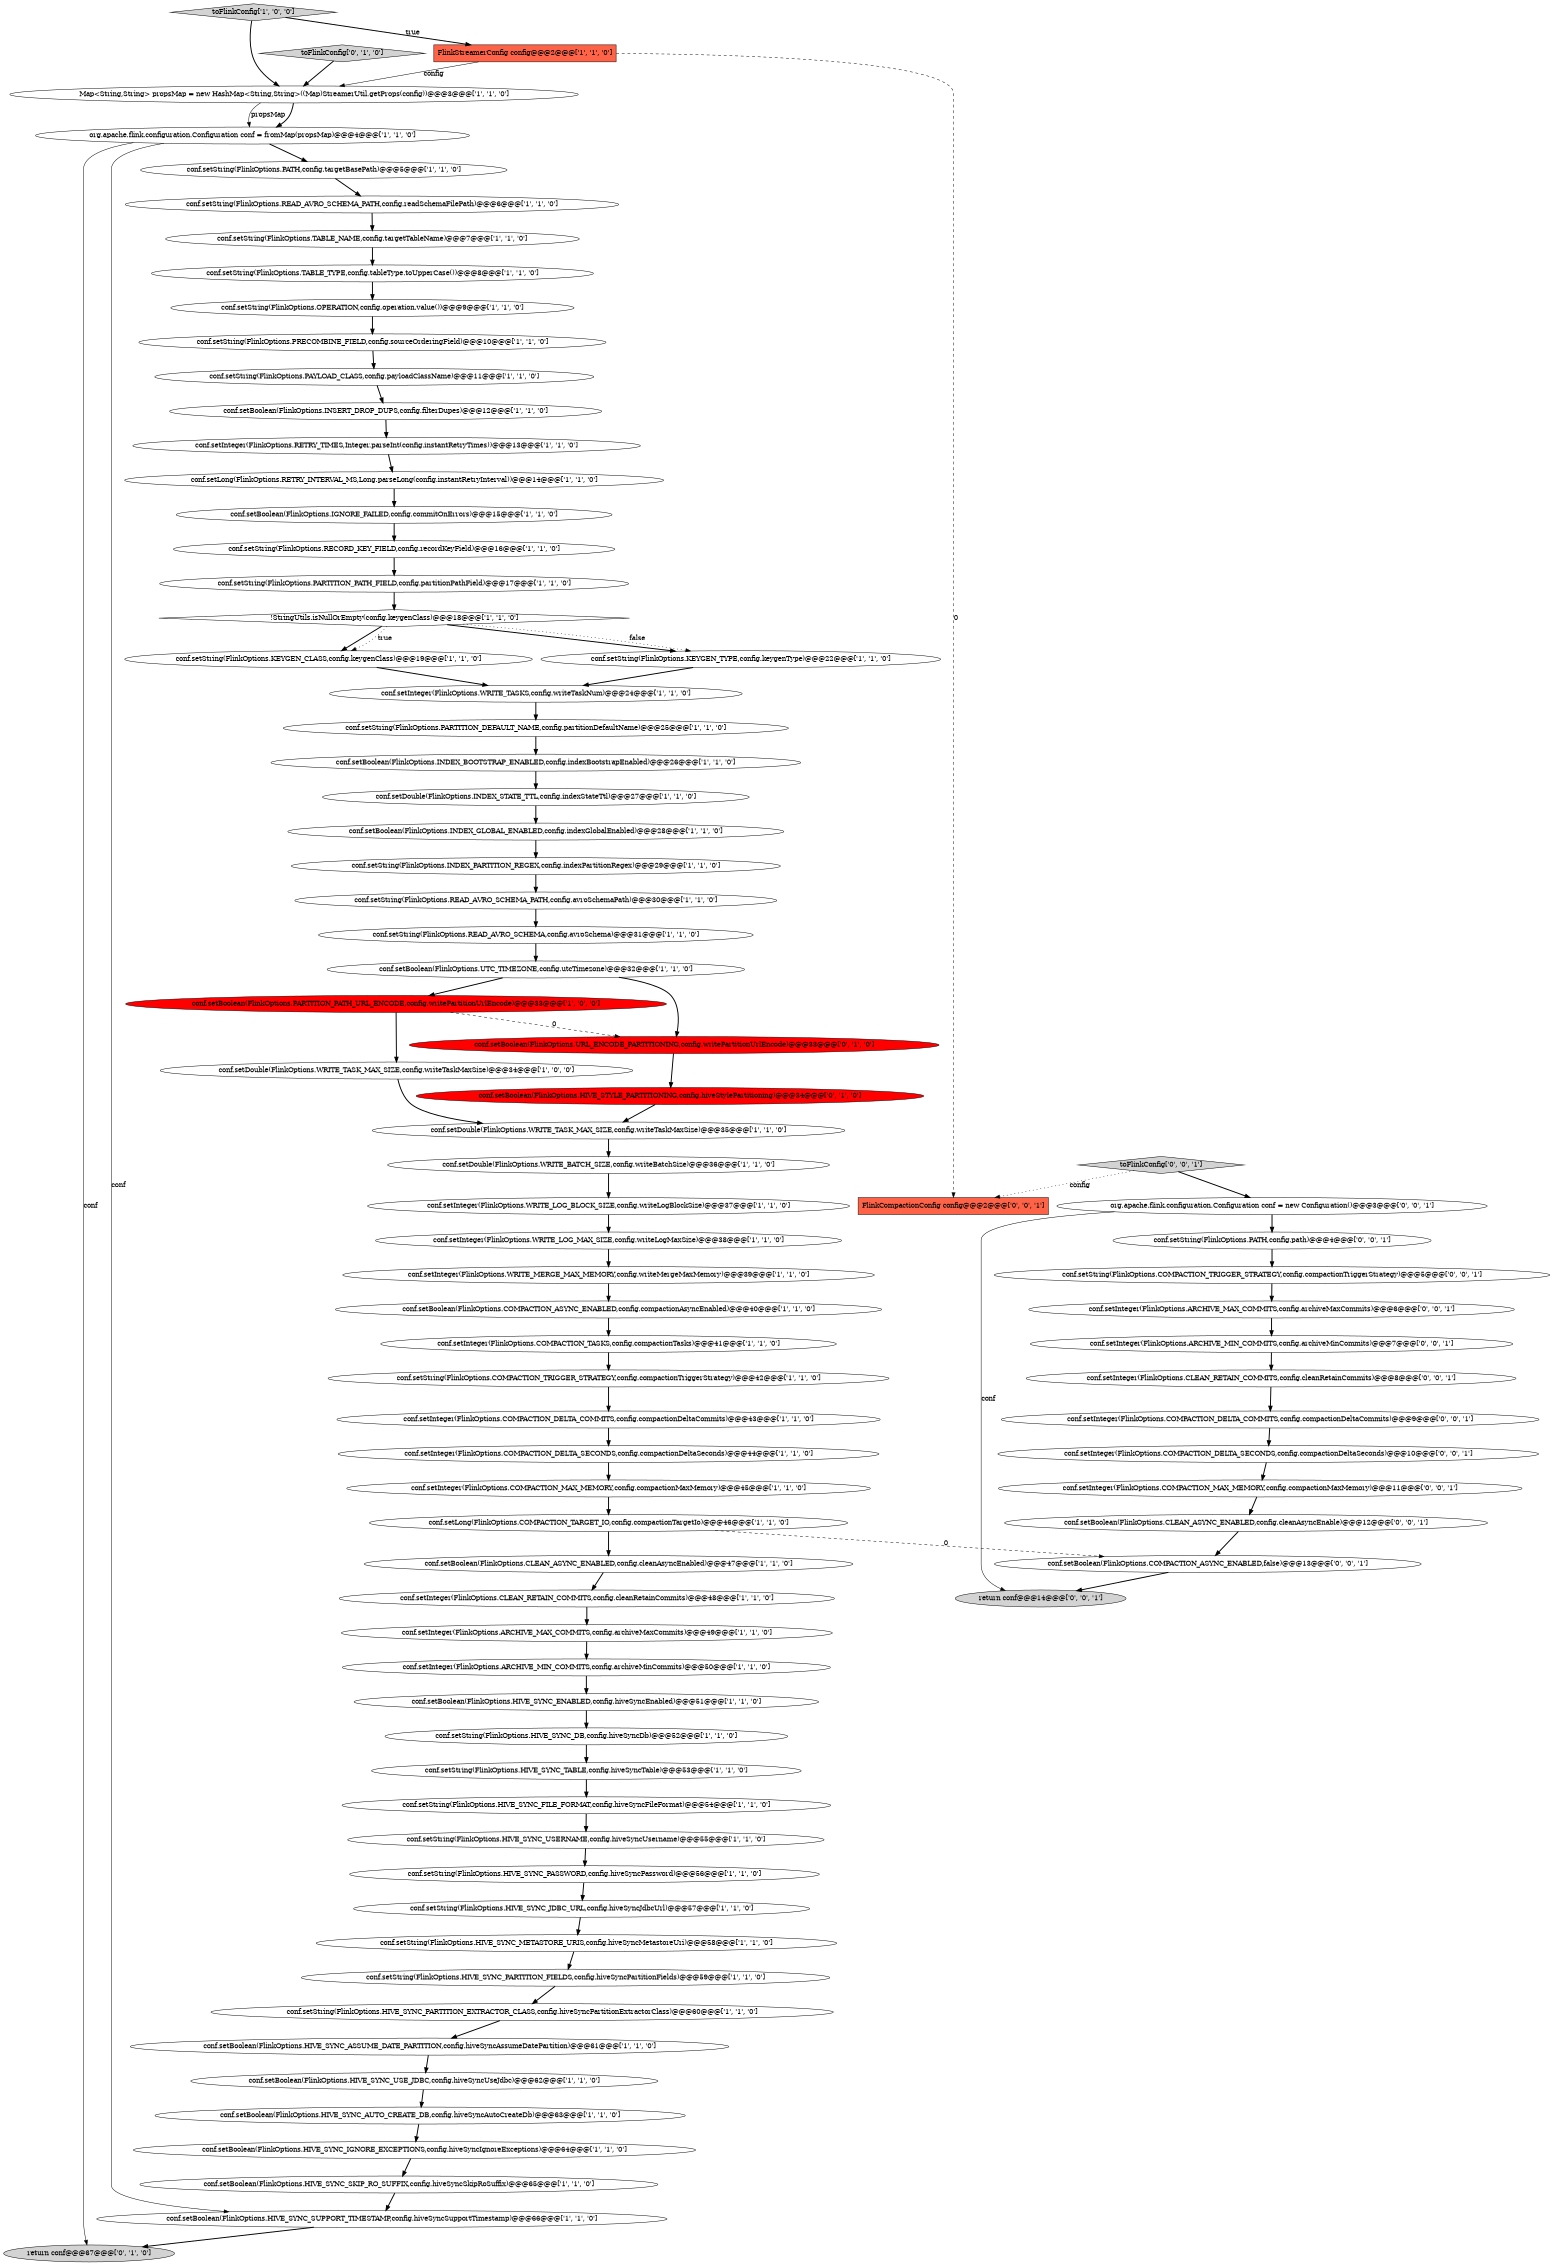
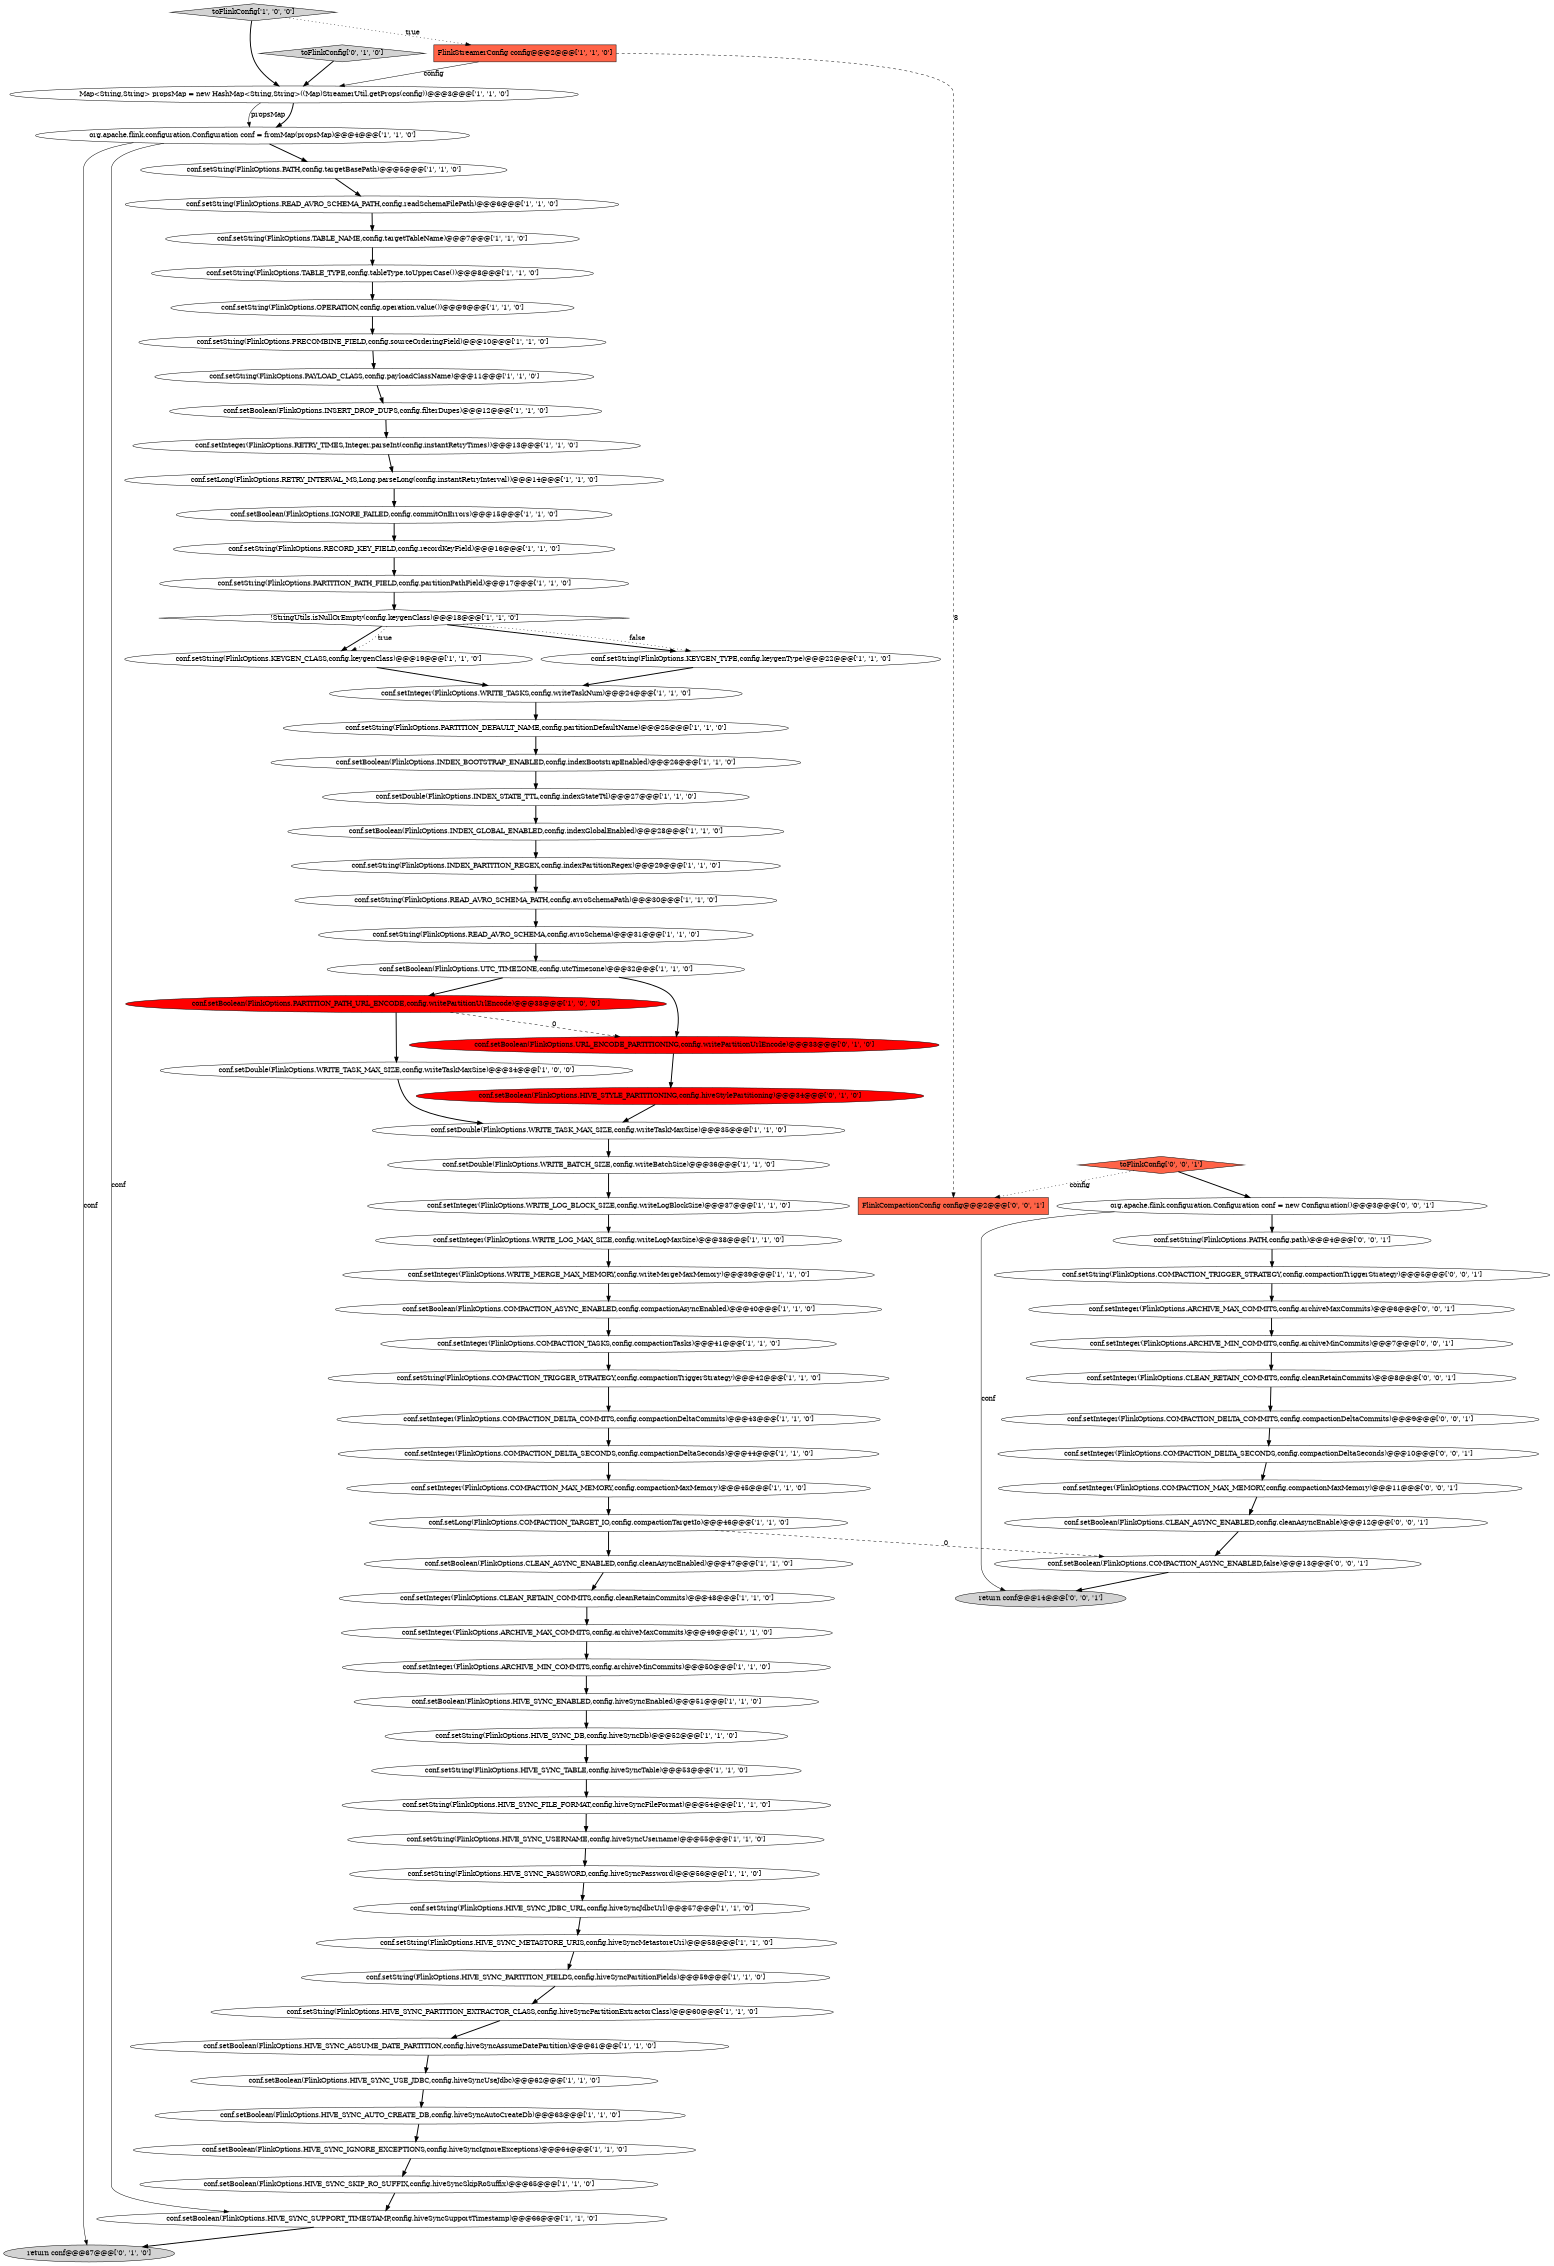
(376, 31) -> (376, 31)
(956, 618) -> (956, 618)
(1161, 1165) -> (1161, 1165)
